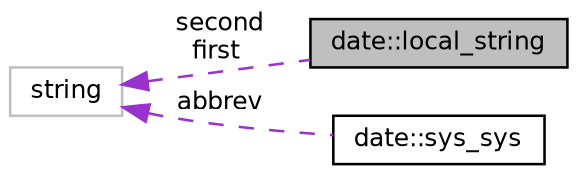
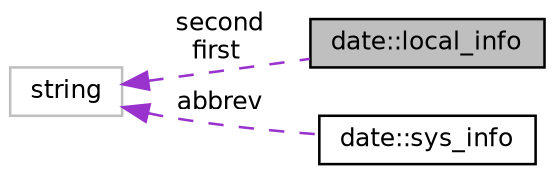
(439, 43) -> (427, 43)
(439, 140) -> (427, 140)
